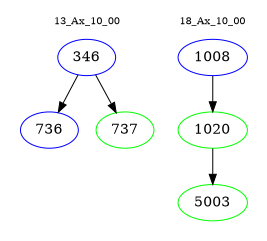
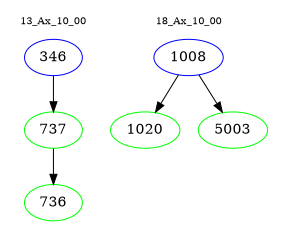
(71, 89) -> (53, 161)
(49, 130) -> (53, 203)
(213, 161) -> (208, 89)
